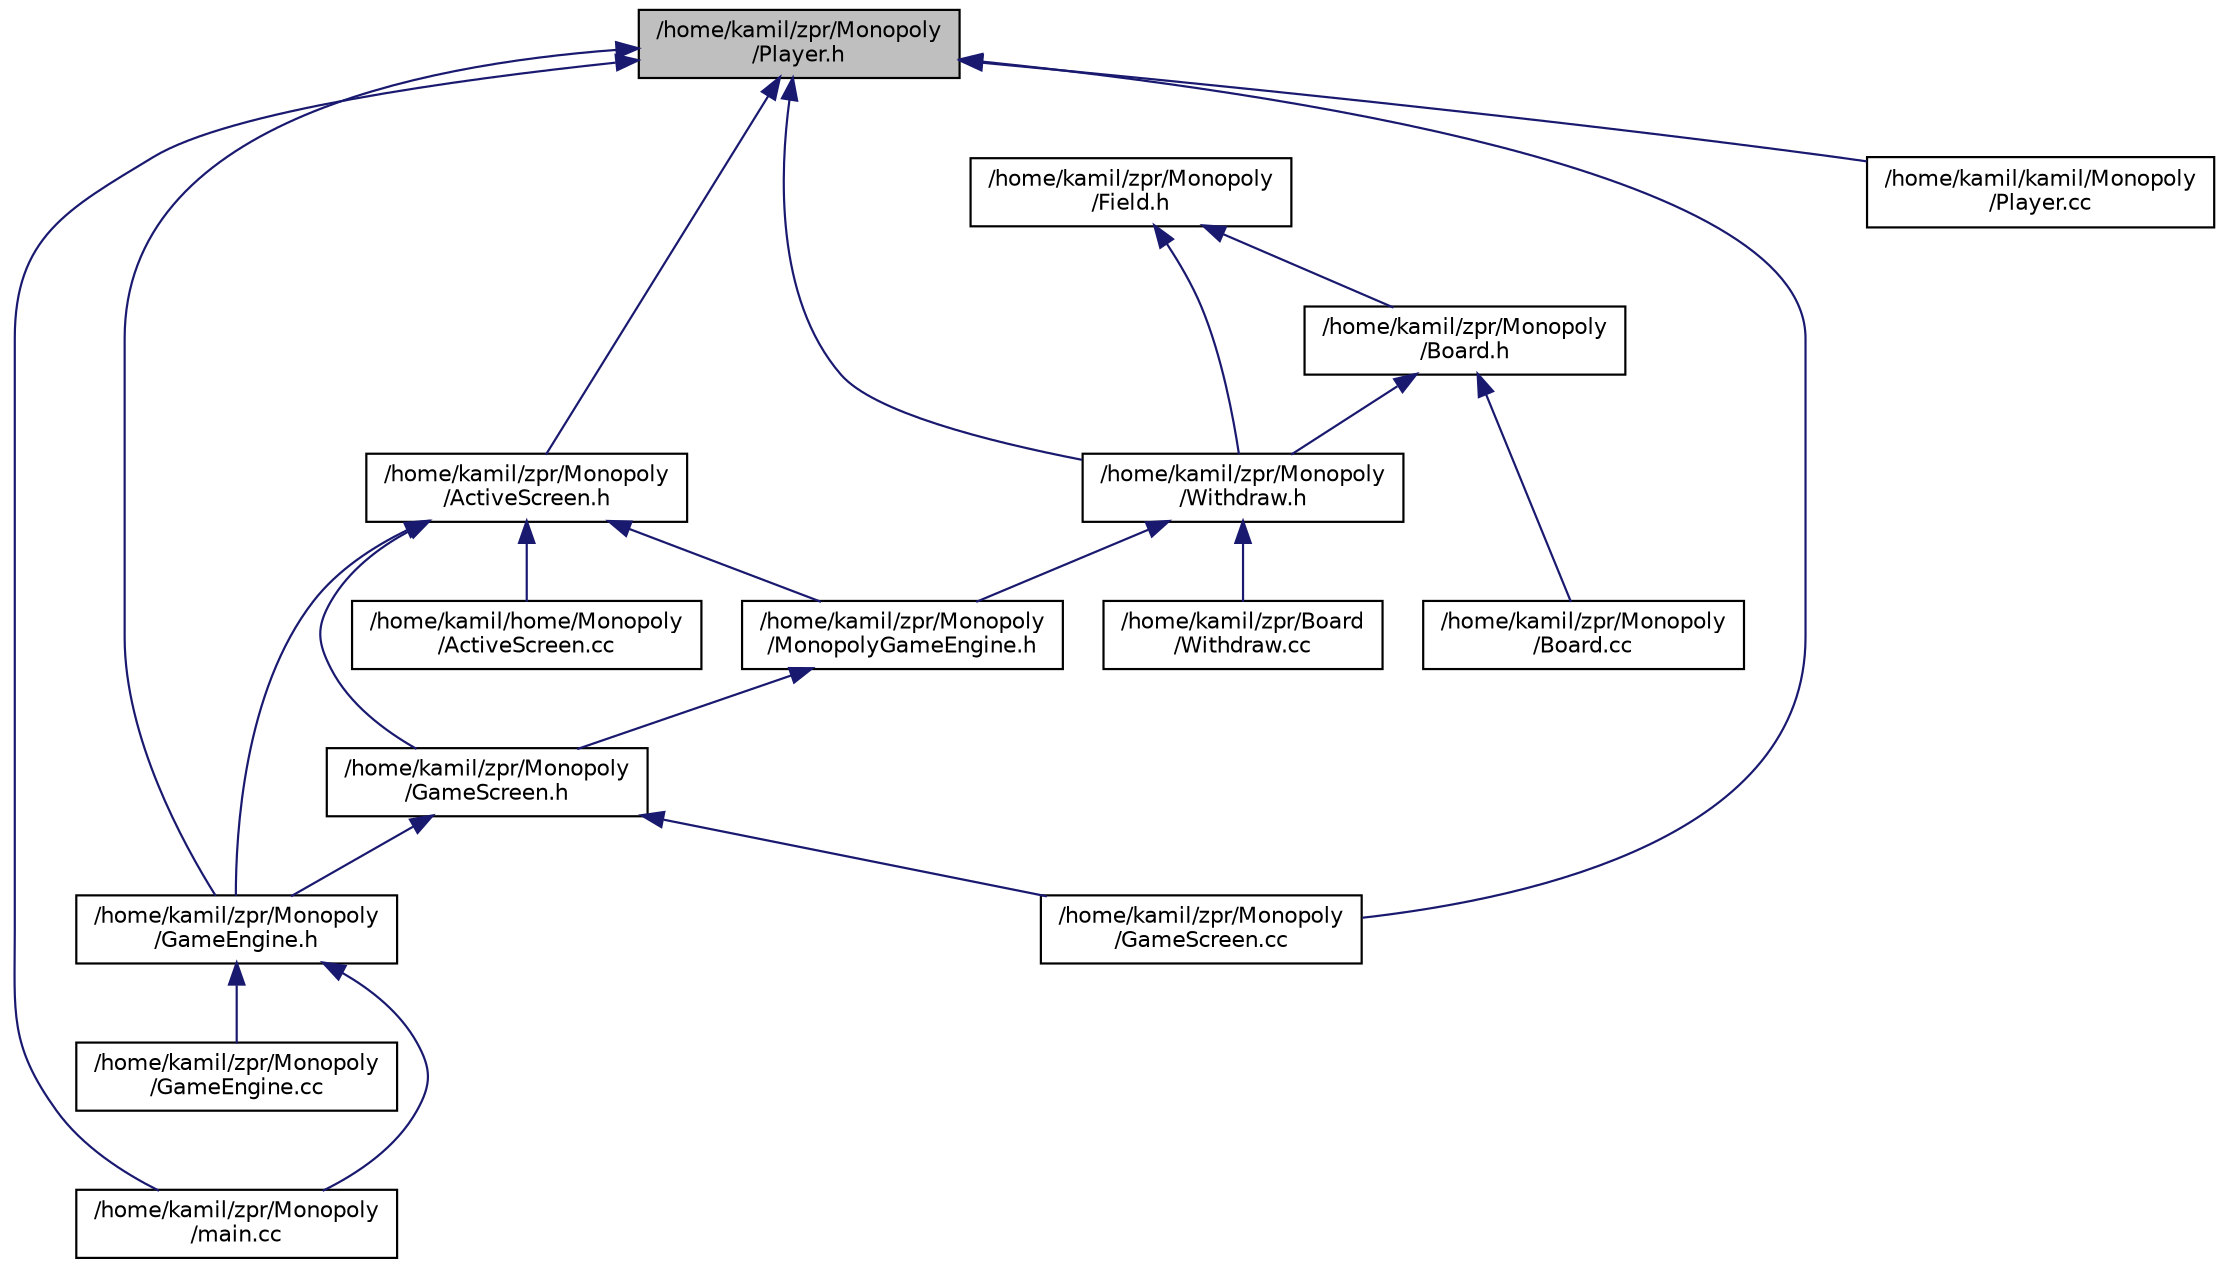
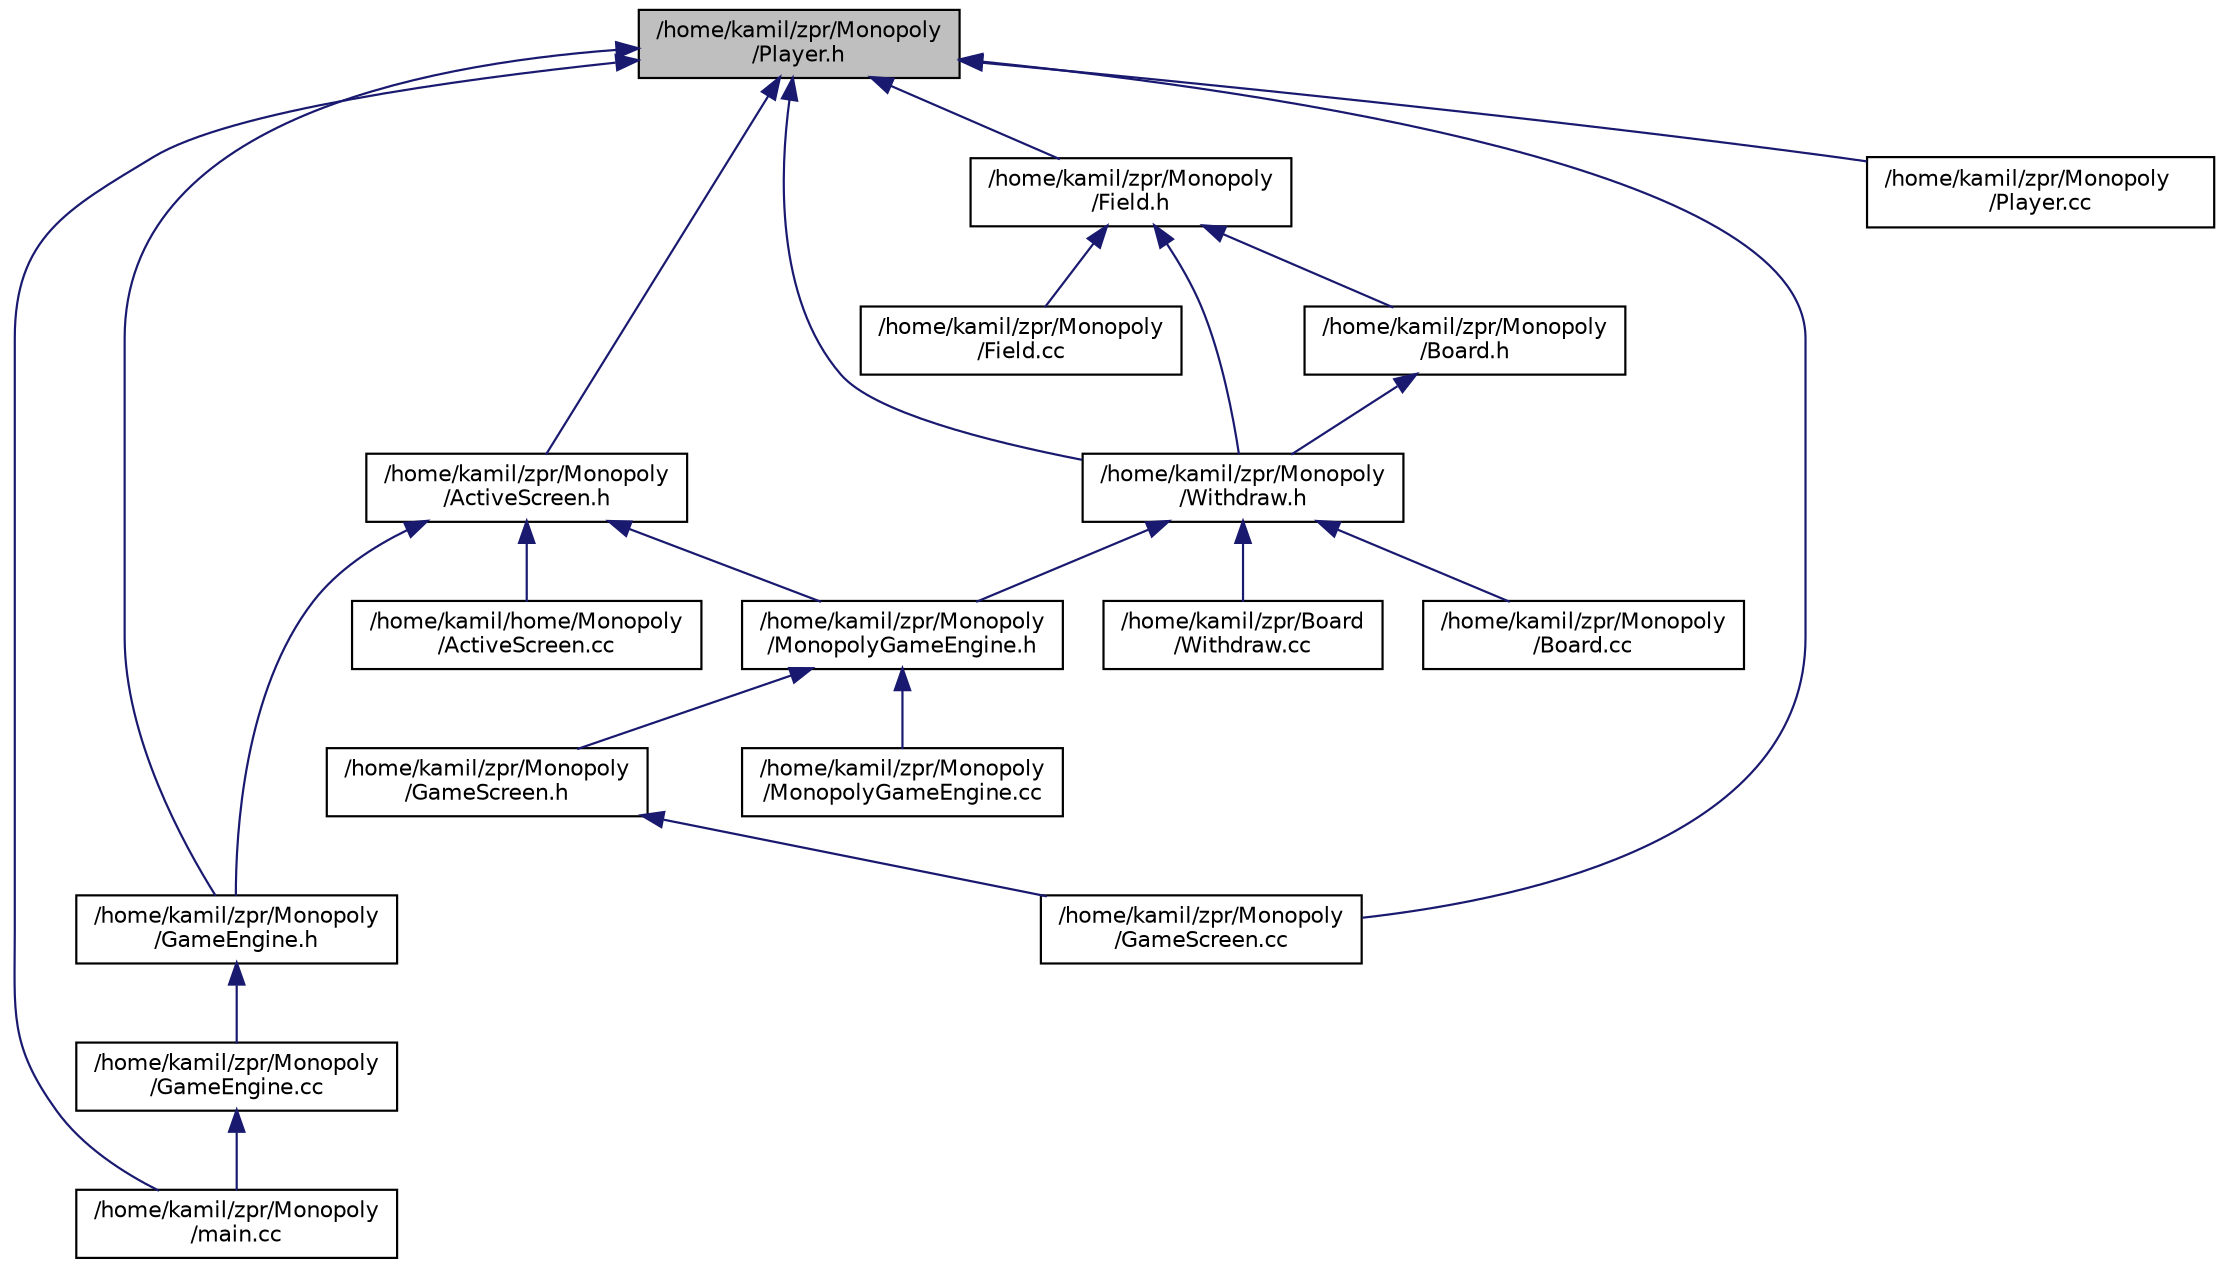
none -> (975, 123)
(2041, 192) -> (2041, 192)
none -> (1021, 341)
(1528, 498) -> (1424, 566)
(321, 641) -> none
none -> (902, 782)
(352, 861) -> none
(426, 1088) -> (237, 1162)
